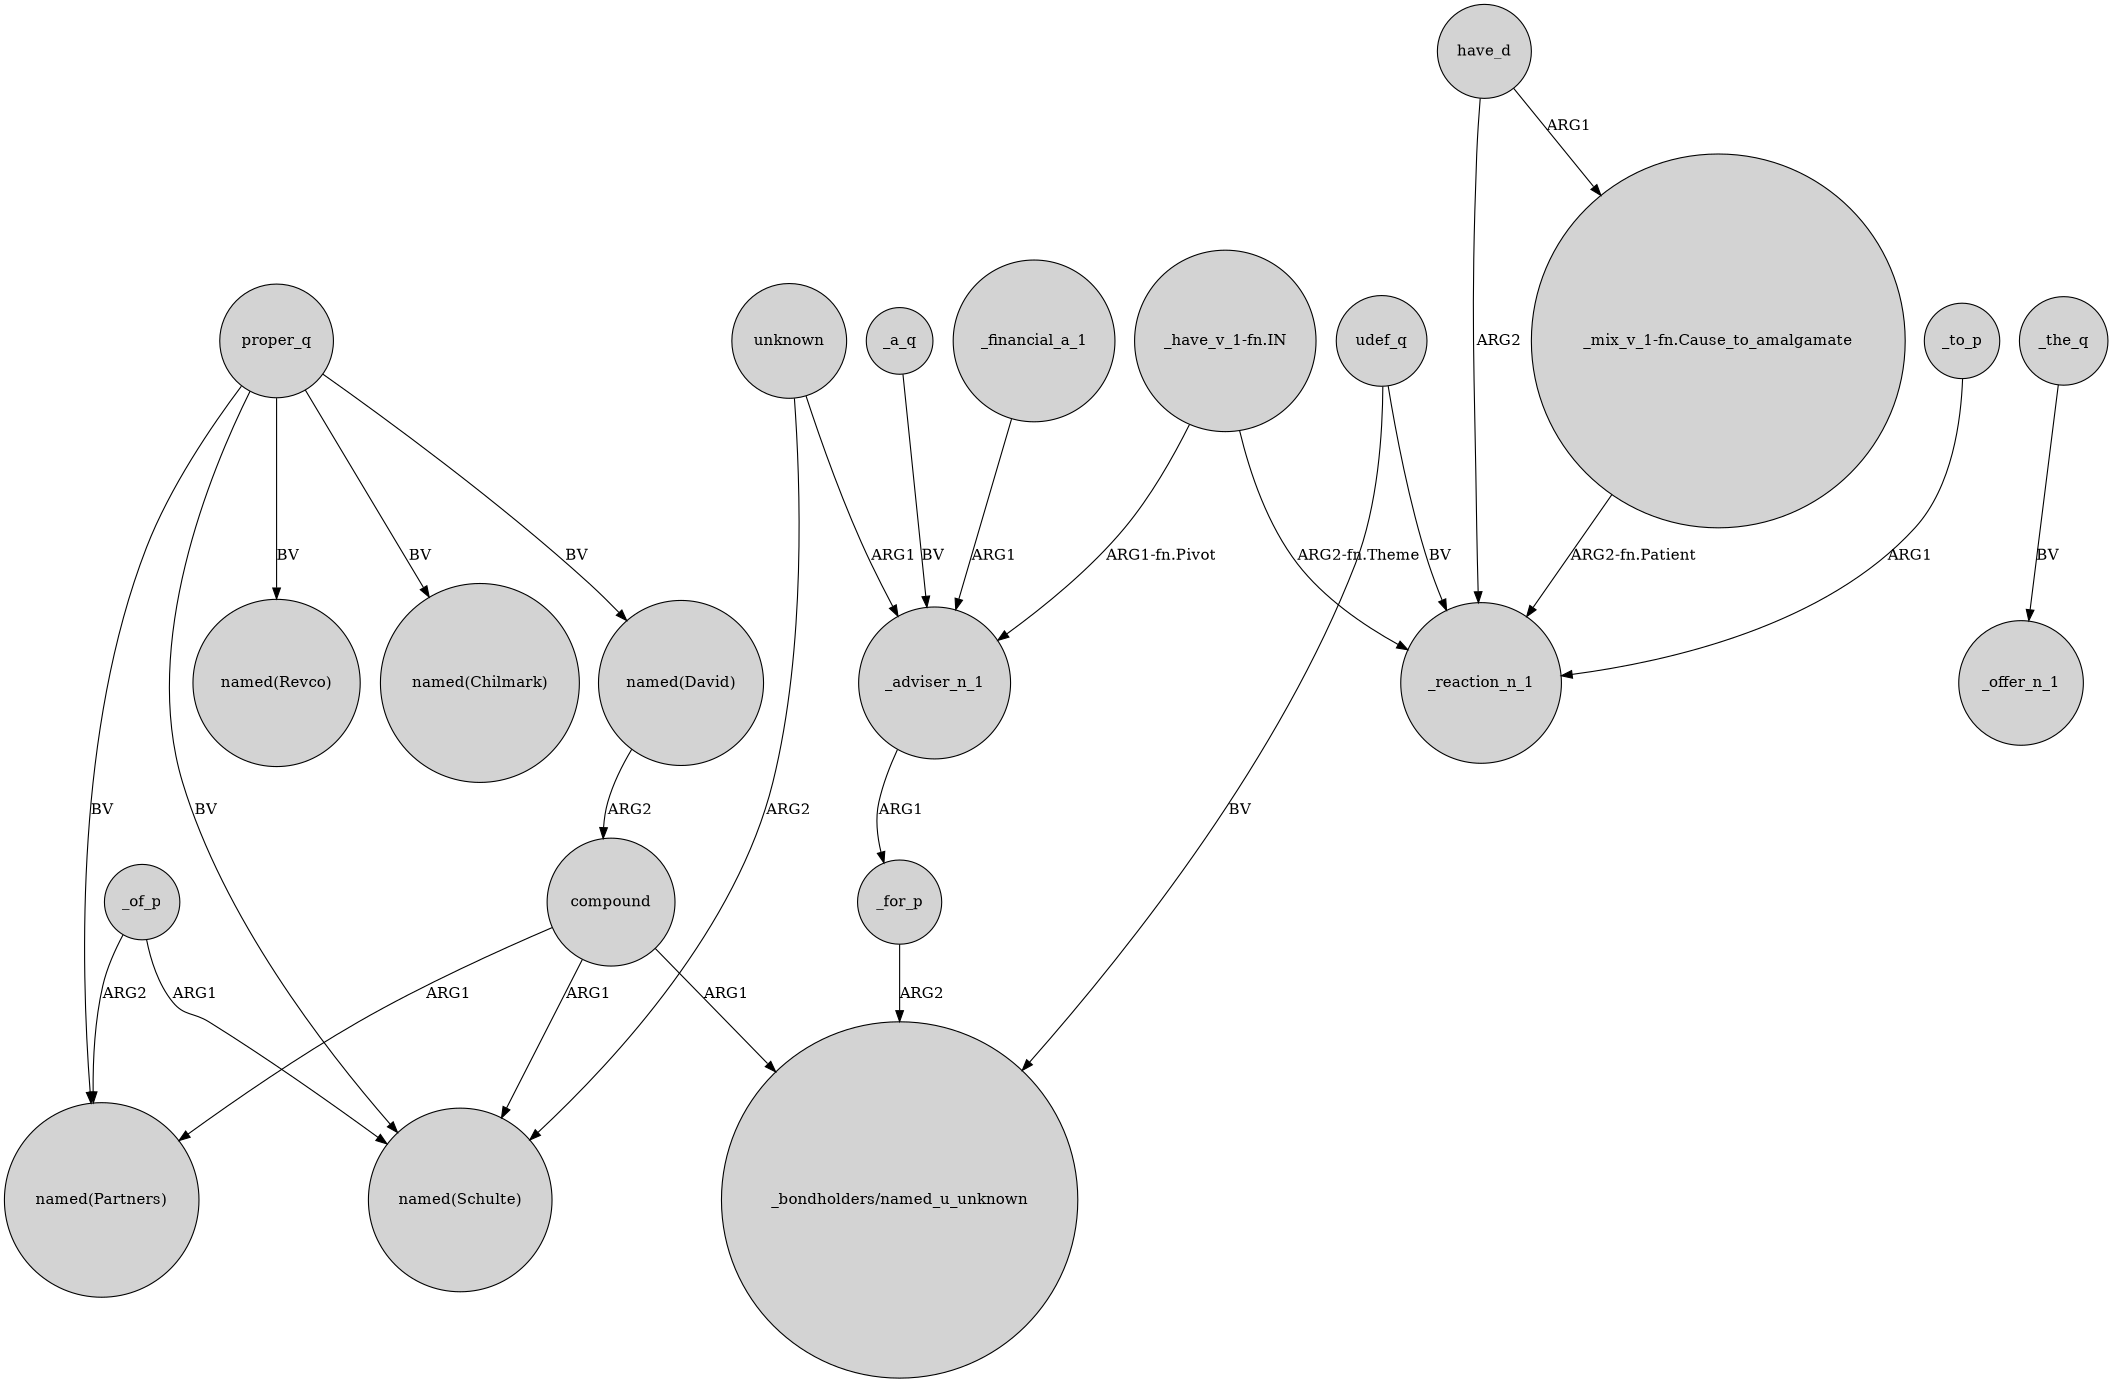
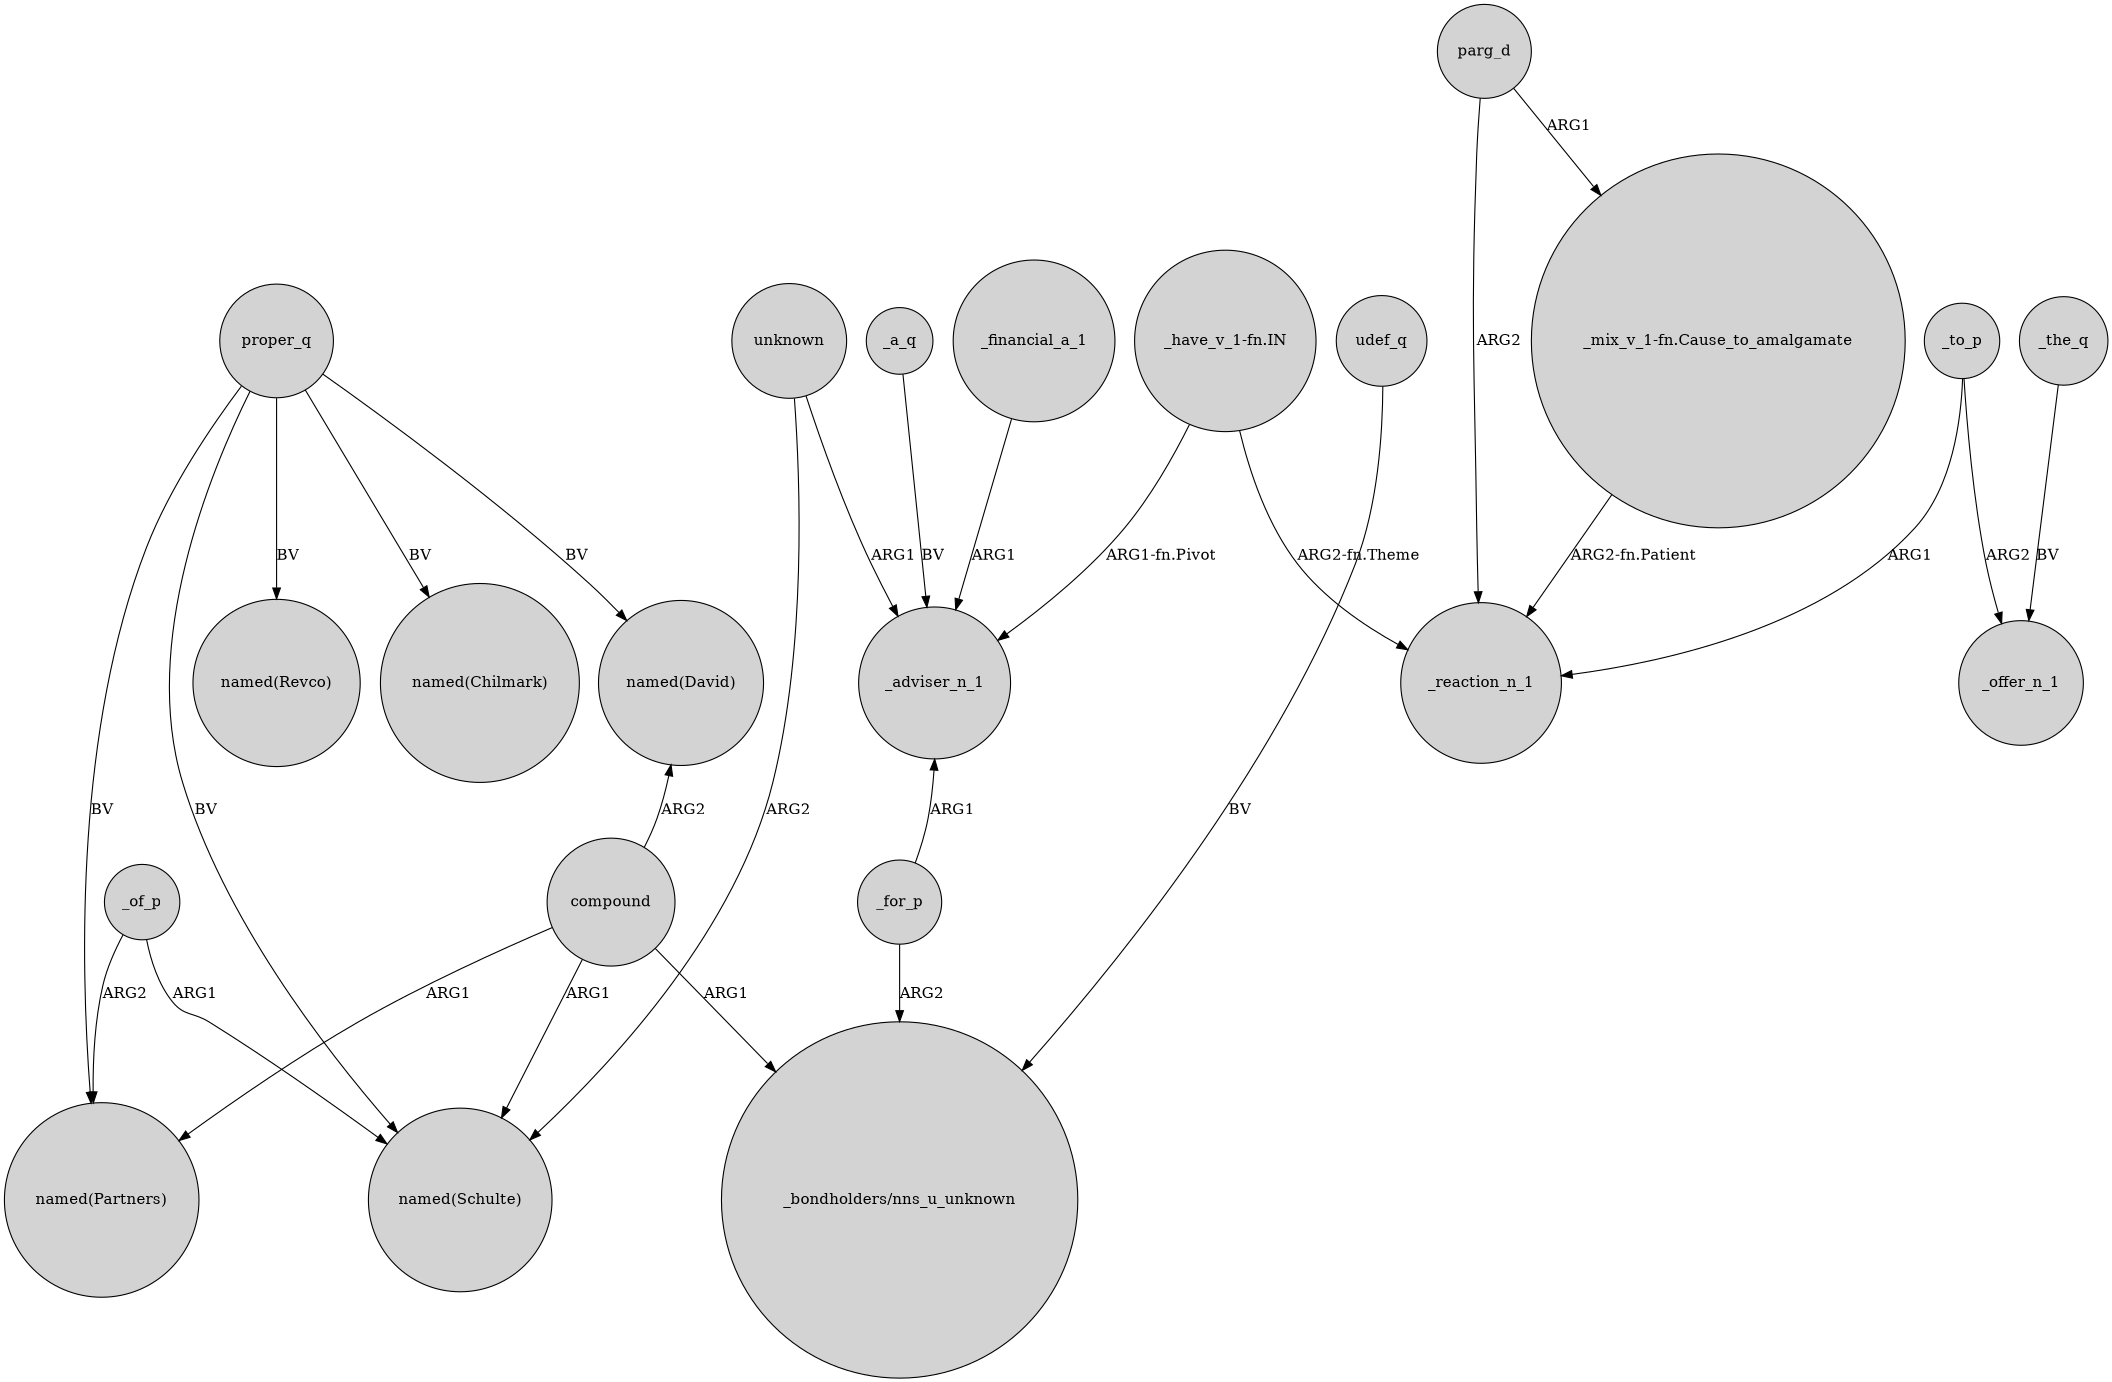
(1484, 51) -> (1484, 51)
(1410, 494) -> none
none -> (1975, 497)
(613, 787) -> (659, 812)
(879, 800) -> (928, 817)
(900, 1200) -> (900, 1200)
